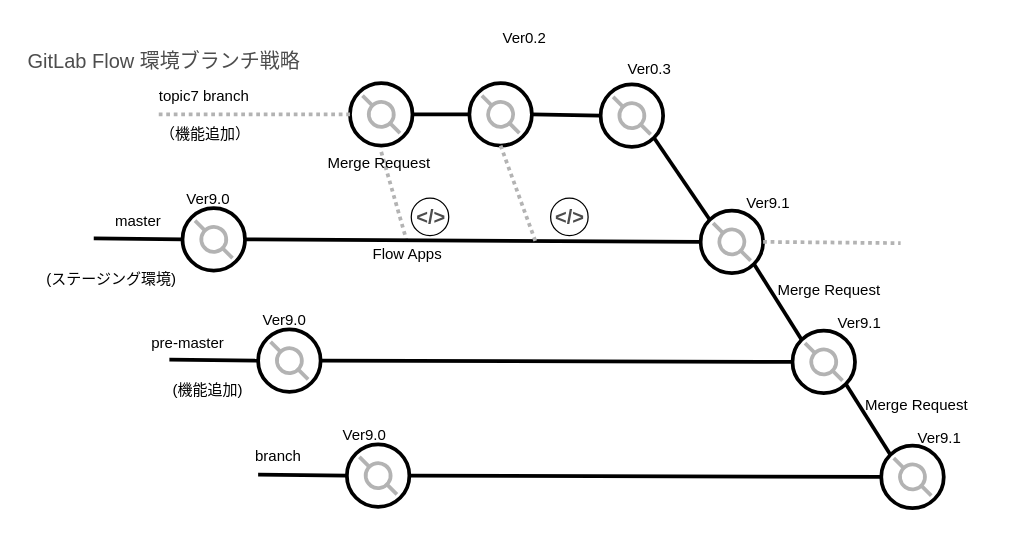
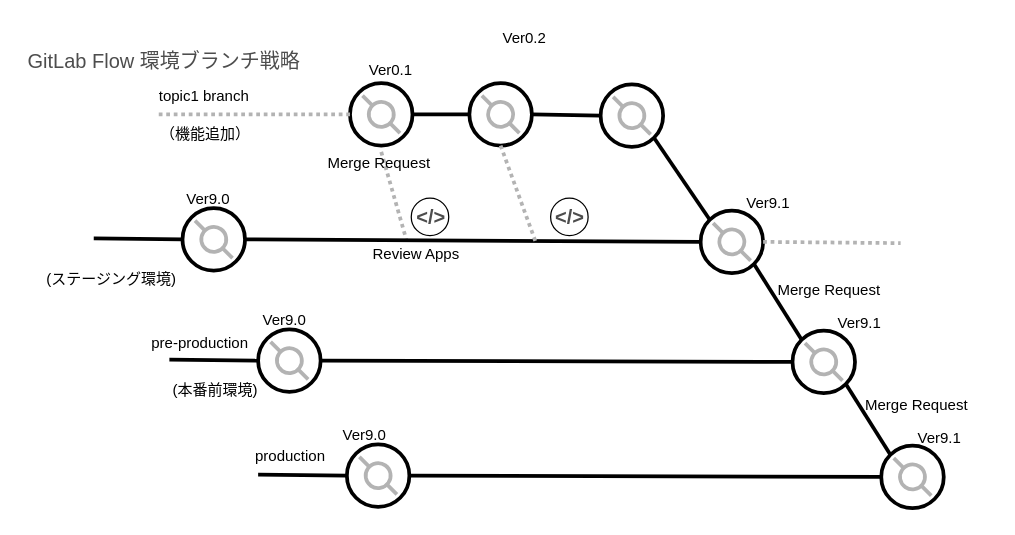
(657, 69) -> none
none -> (398, 71)
(210, 97) -> (210, 97)
(144, 217) -> none
(407, 255) -> (415, 255)
(208, 341) -> (228, 341)
(224, 389) -> (234, 389)
(289, 455) -> (309, 455)
